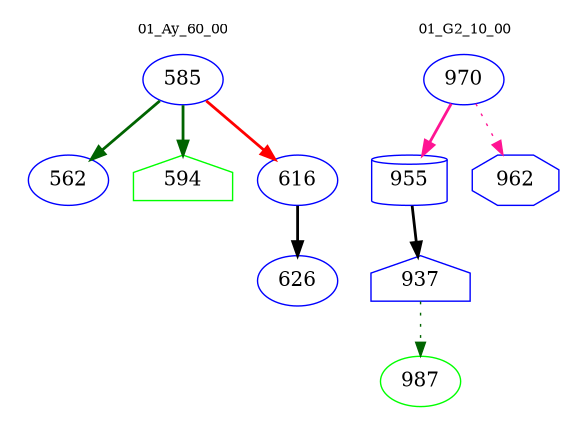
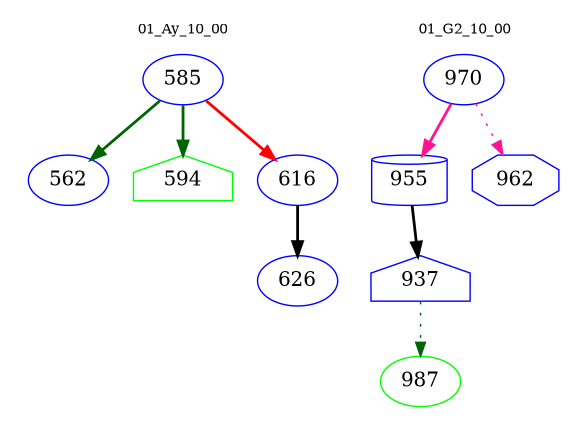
(183, 30) -> (183, 30)
